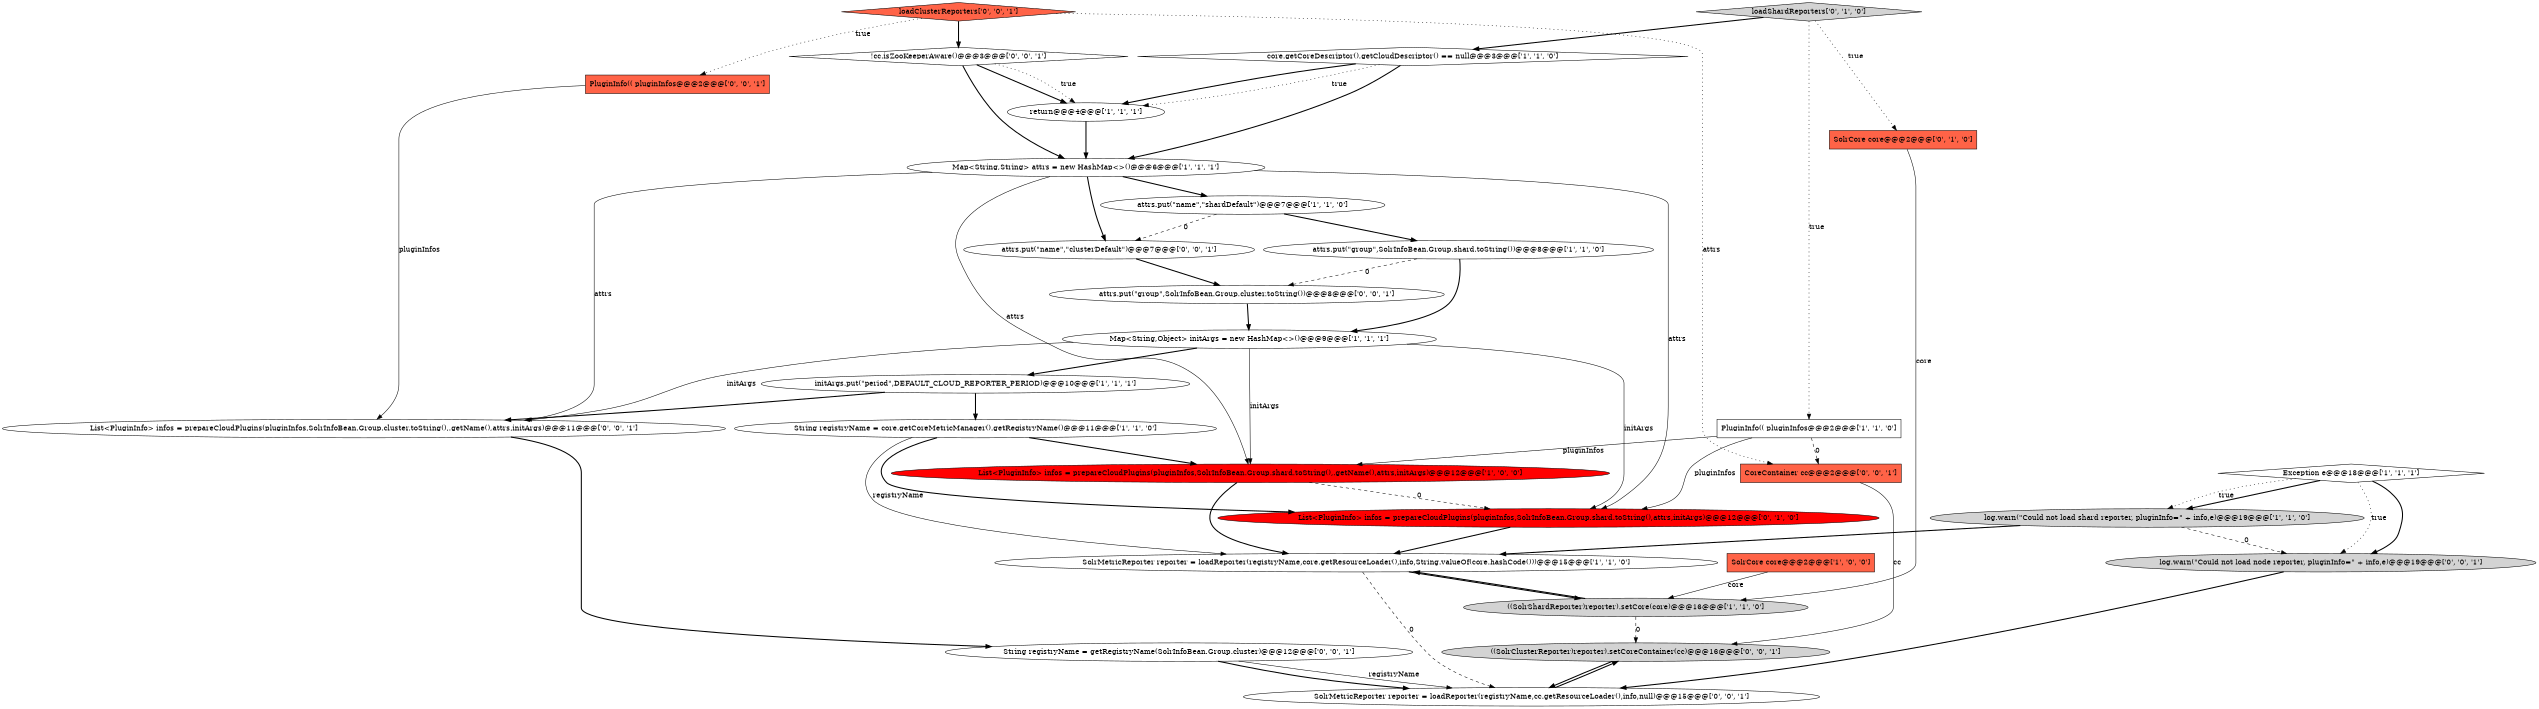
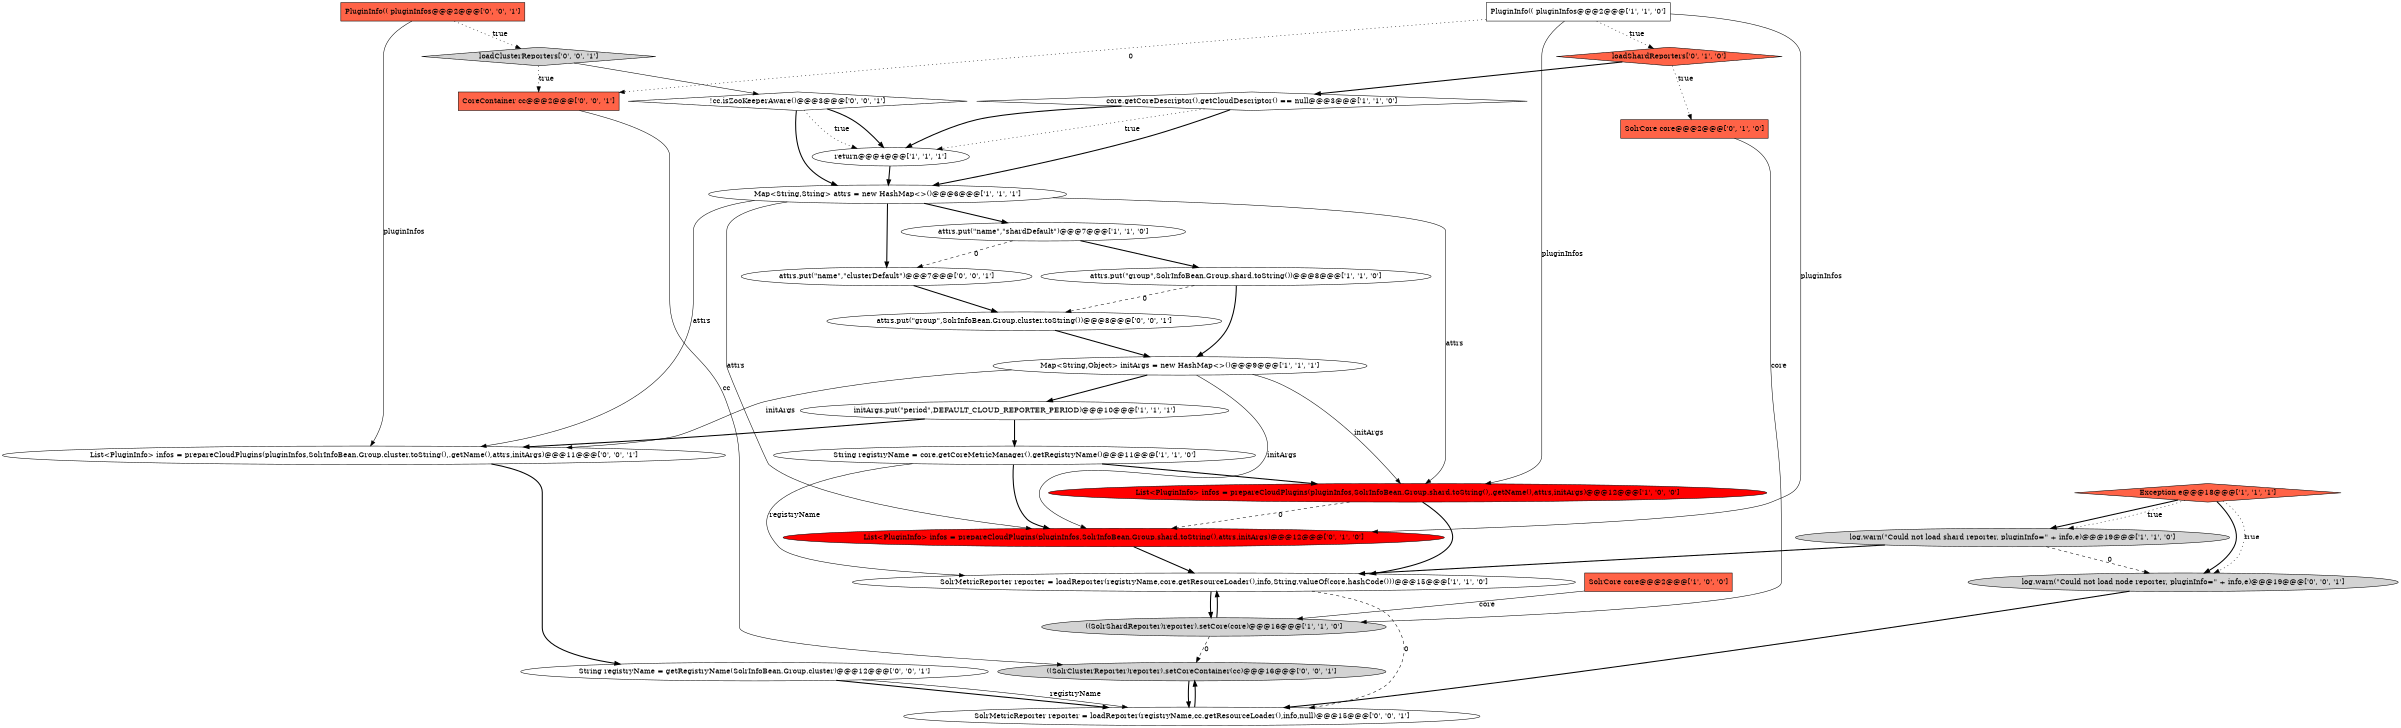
(959, 12) -> (539, 57)
(1809, 12) -> (1669, 57)
(959, 32) -> (664, 78)
(812, 40) -> (485, 34)
(1809, 218) -> (1623, 34)
(1712, 250) -> (547, 79)
(1814, 448) -> (1055, 54)
(2351, 473) -> (2208, 493)
